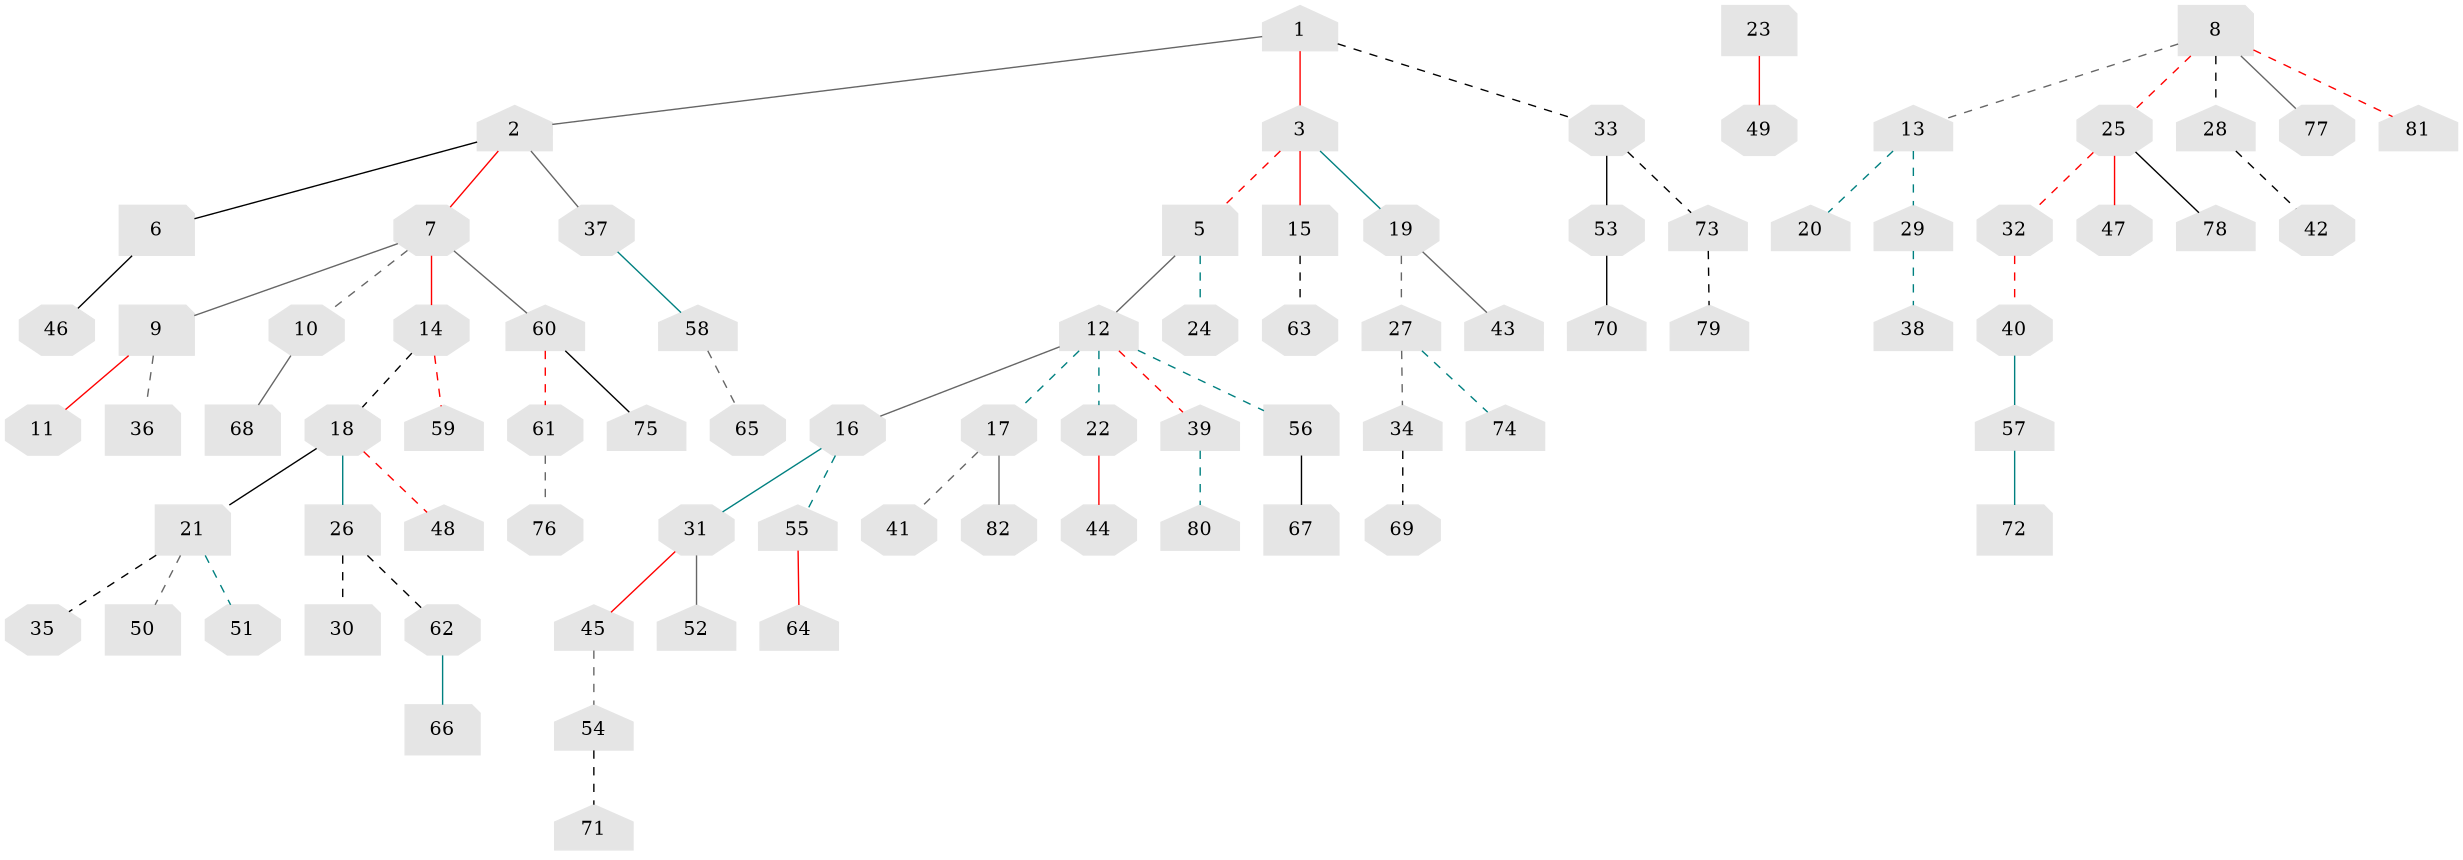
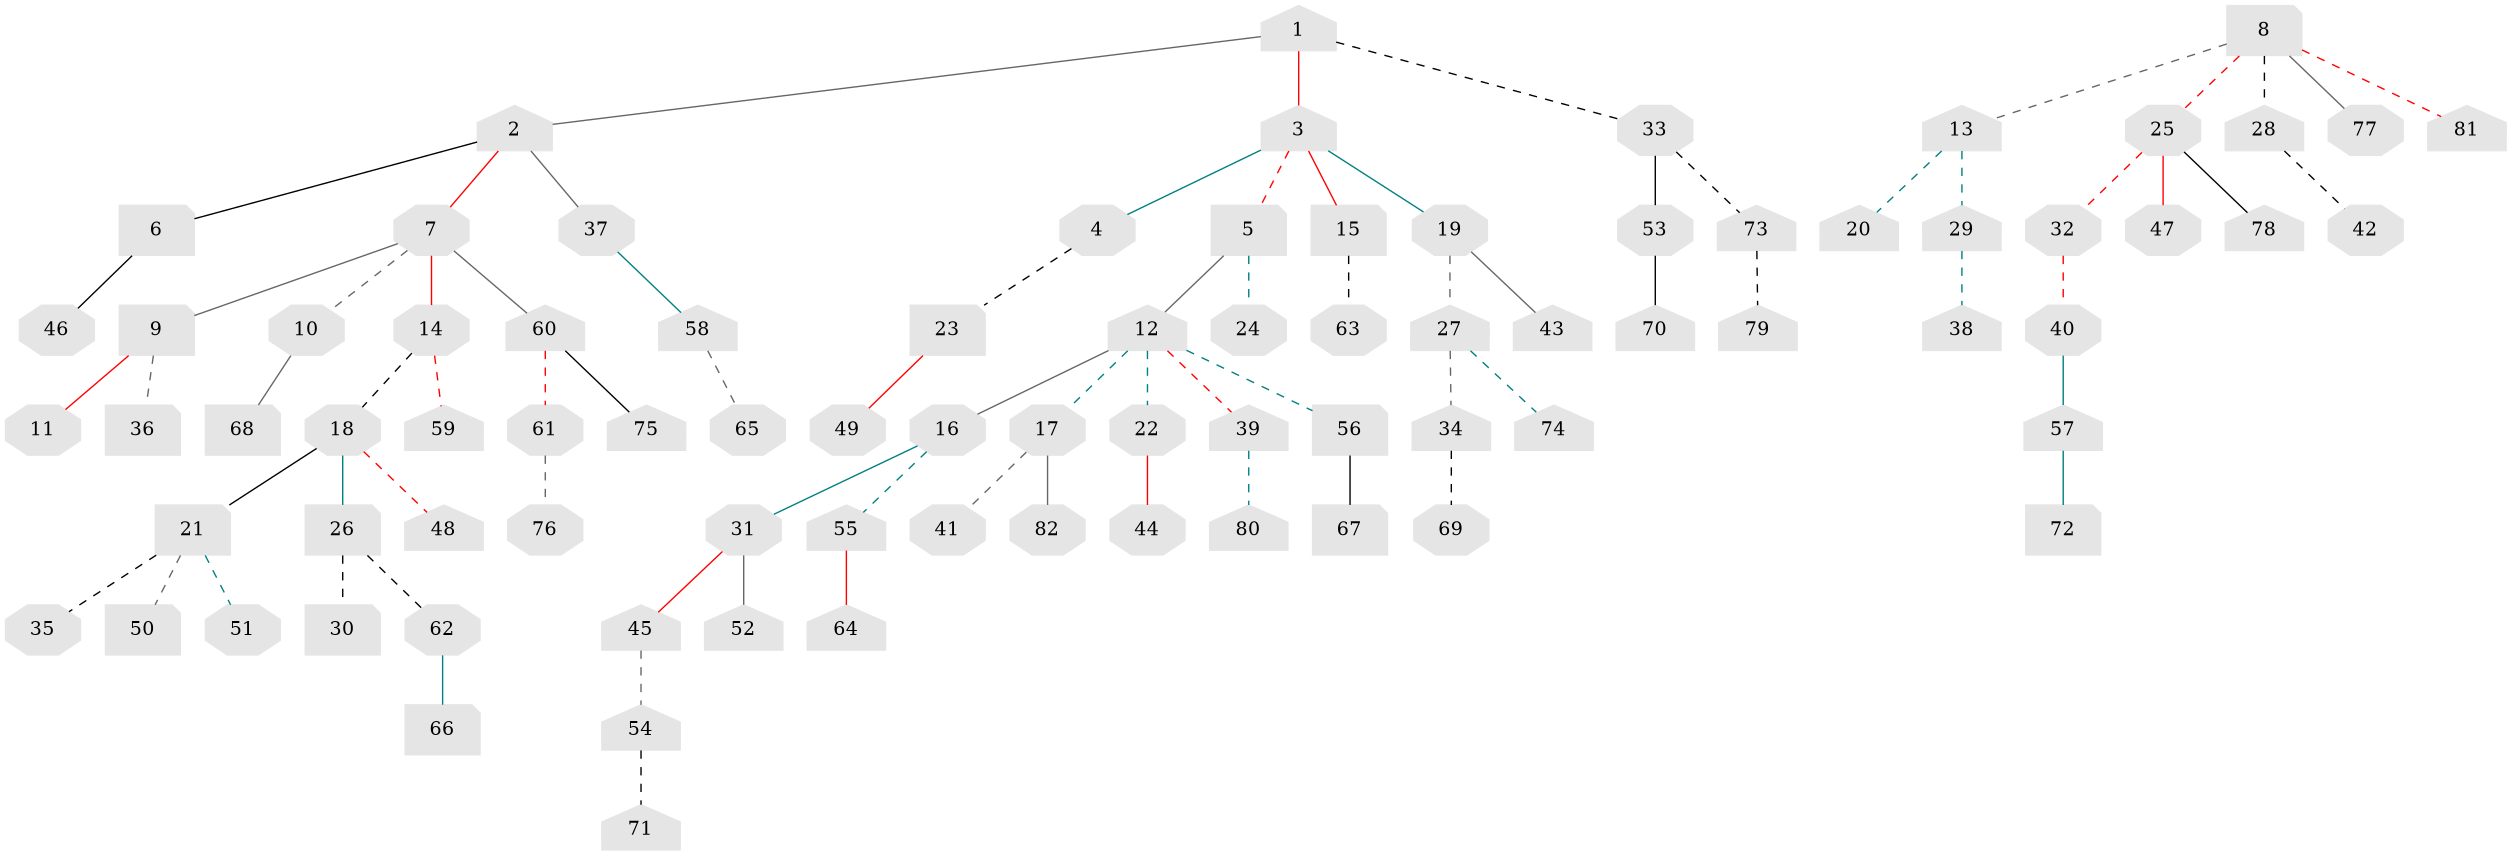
none -> (1098, 230)
